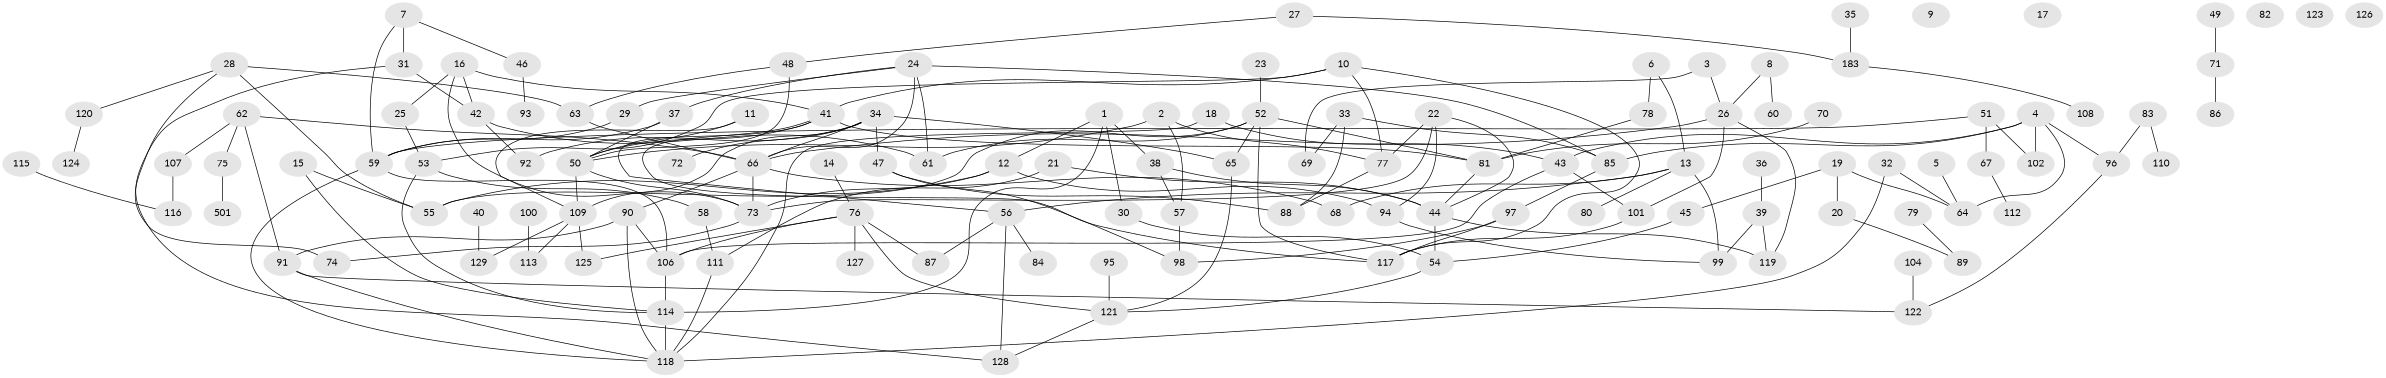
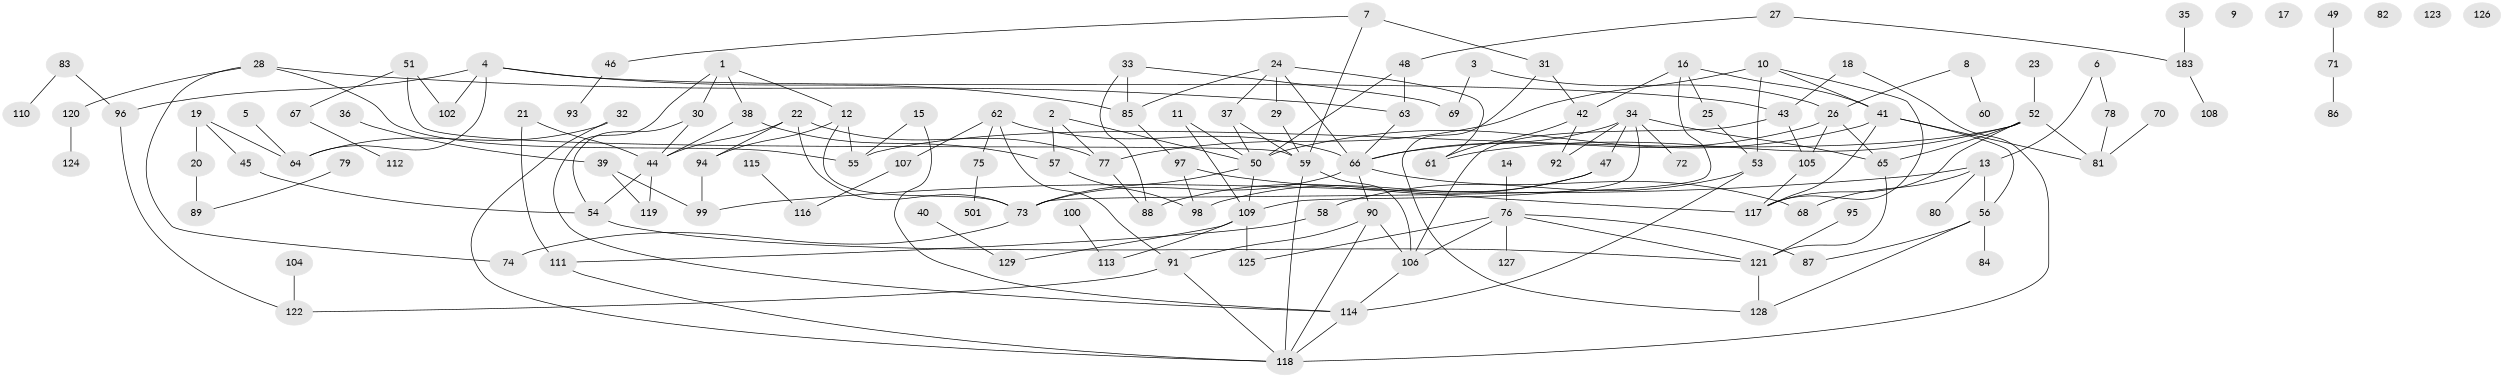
(1794, 170) -> (1858, 139)
(1460, 189) -> (675, 139)
(1636, 214) -> (1807, 164)
